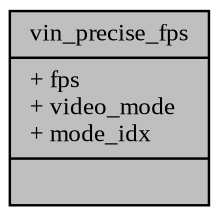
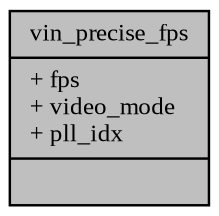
(91, 134) -> (77, 134)
